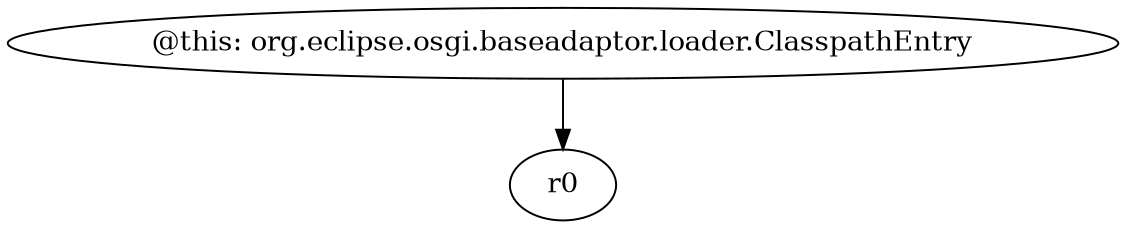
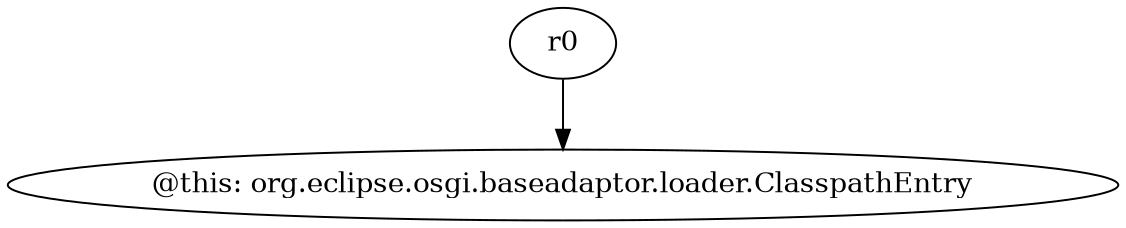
(563, 104) -> (563, 104)
